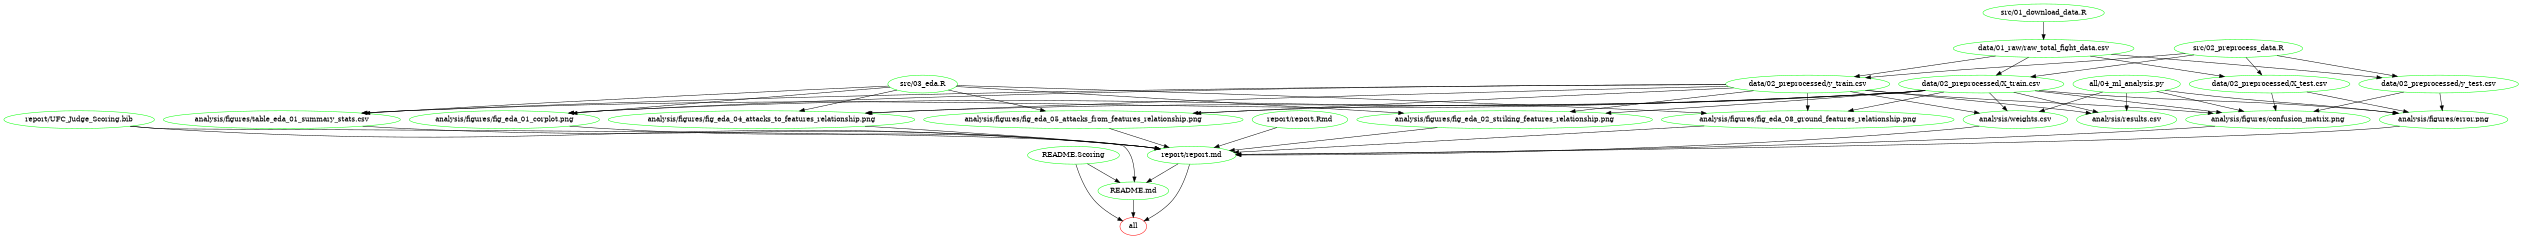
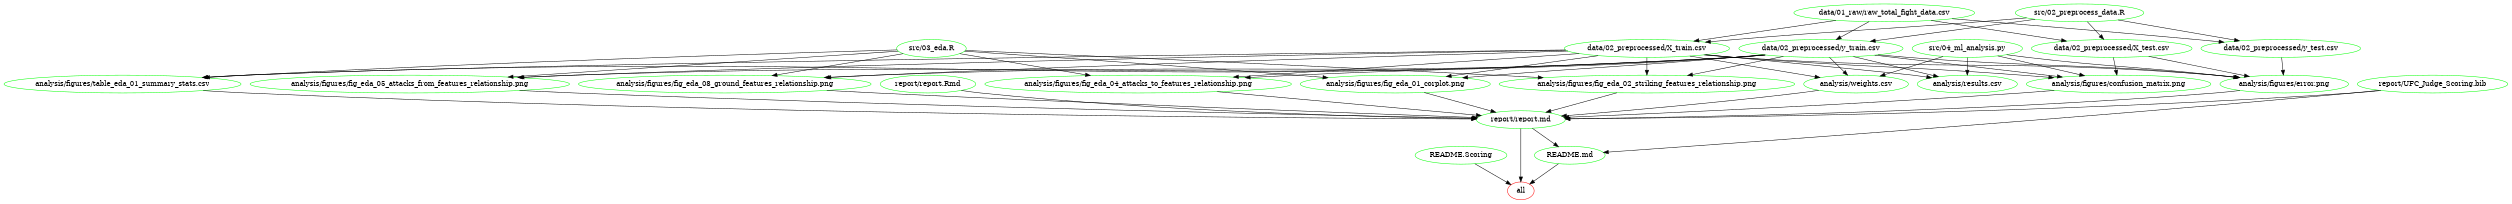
(2044, 13) -> none
none -> (1985, 62)
(2127, 84) -> (1967, 48)
(2366, 100) -> none
(1101, 172) -> none
